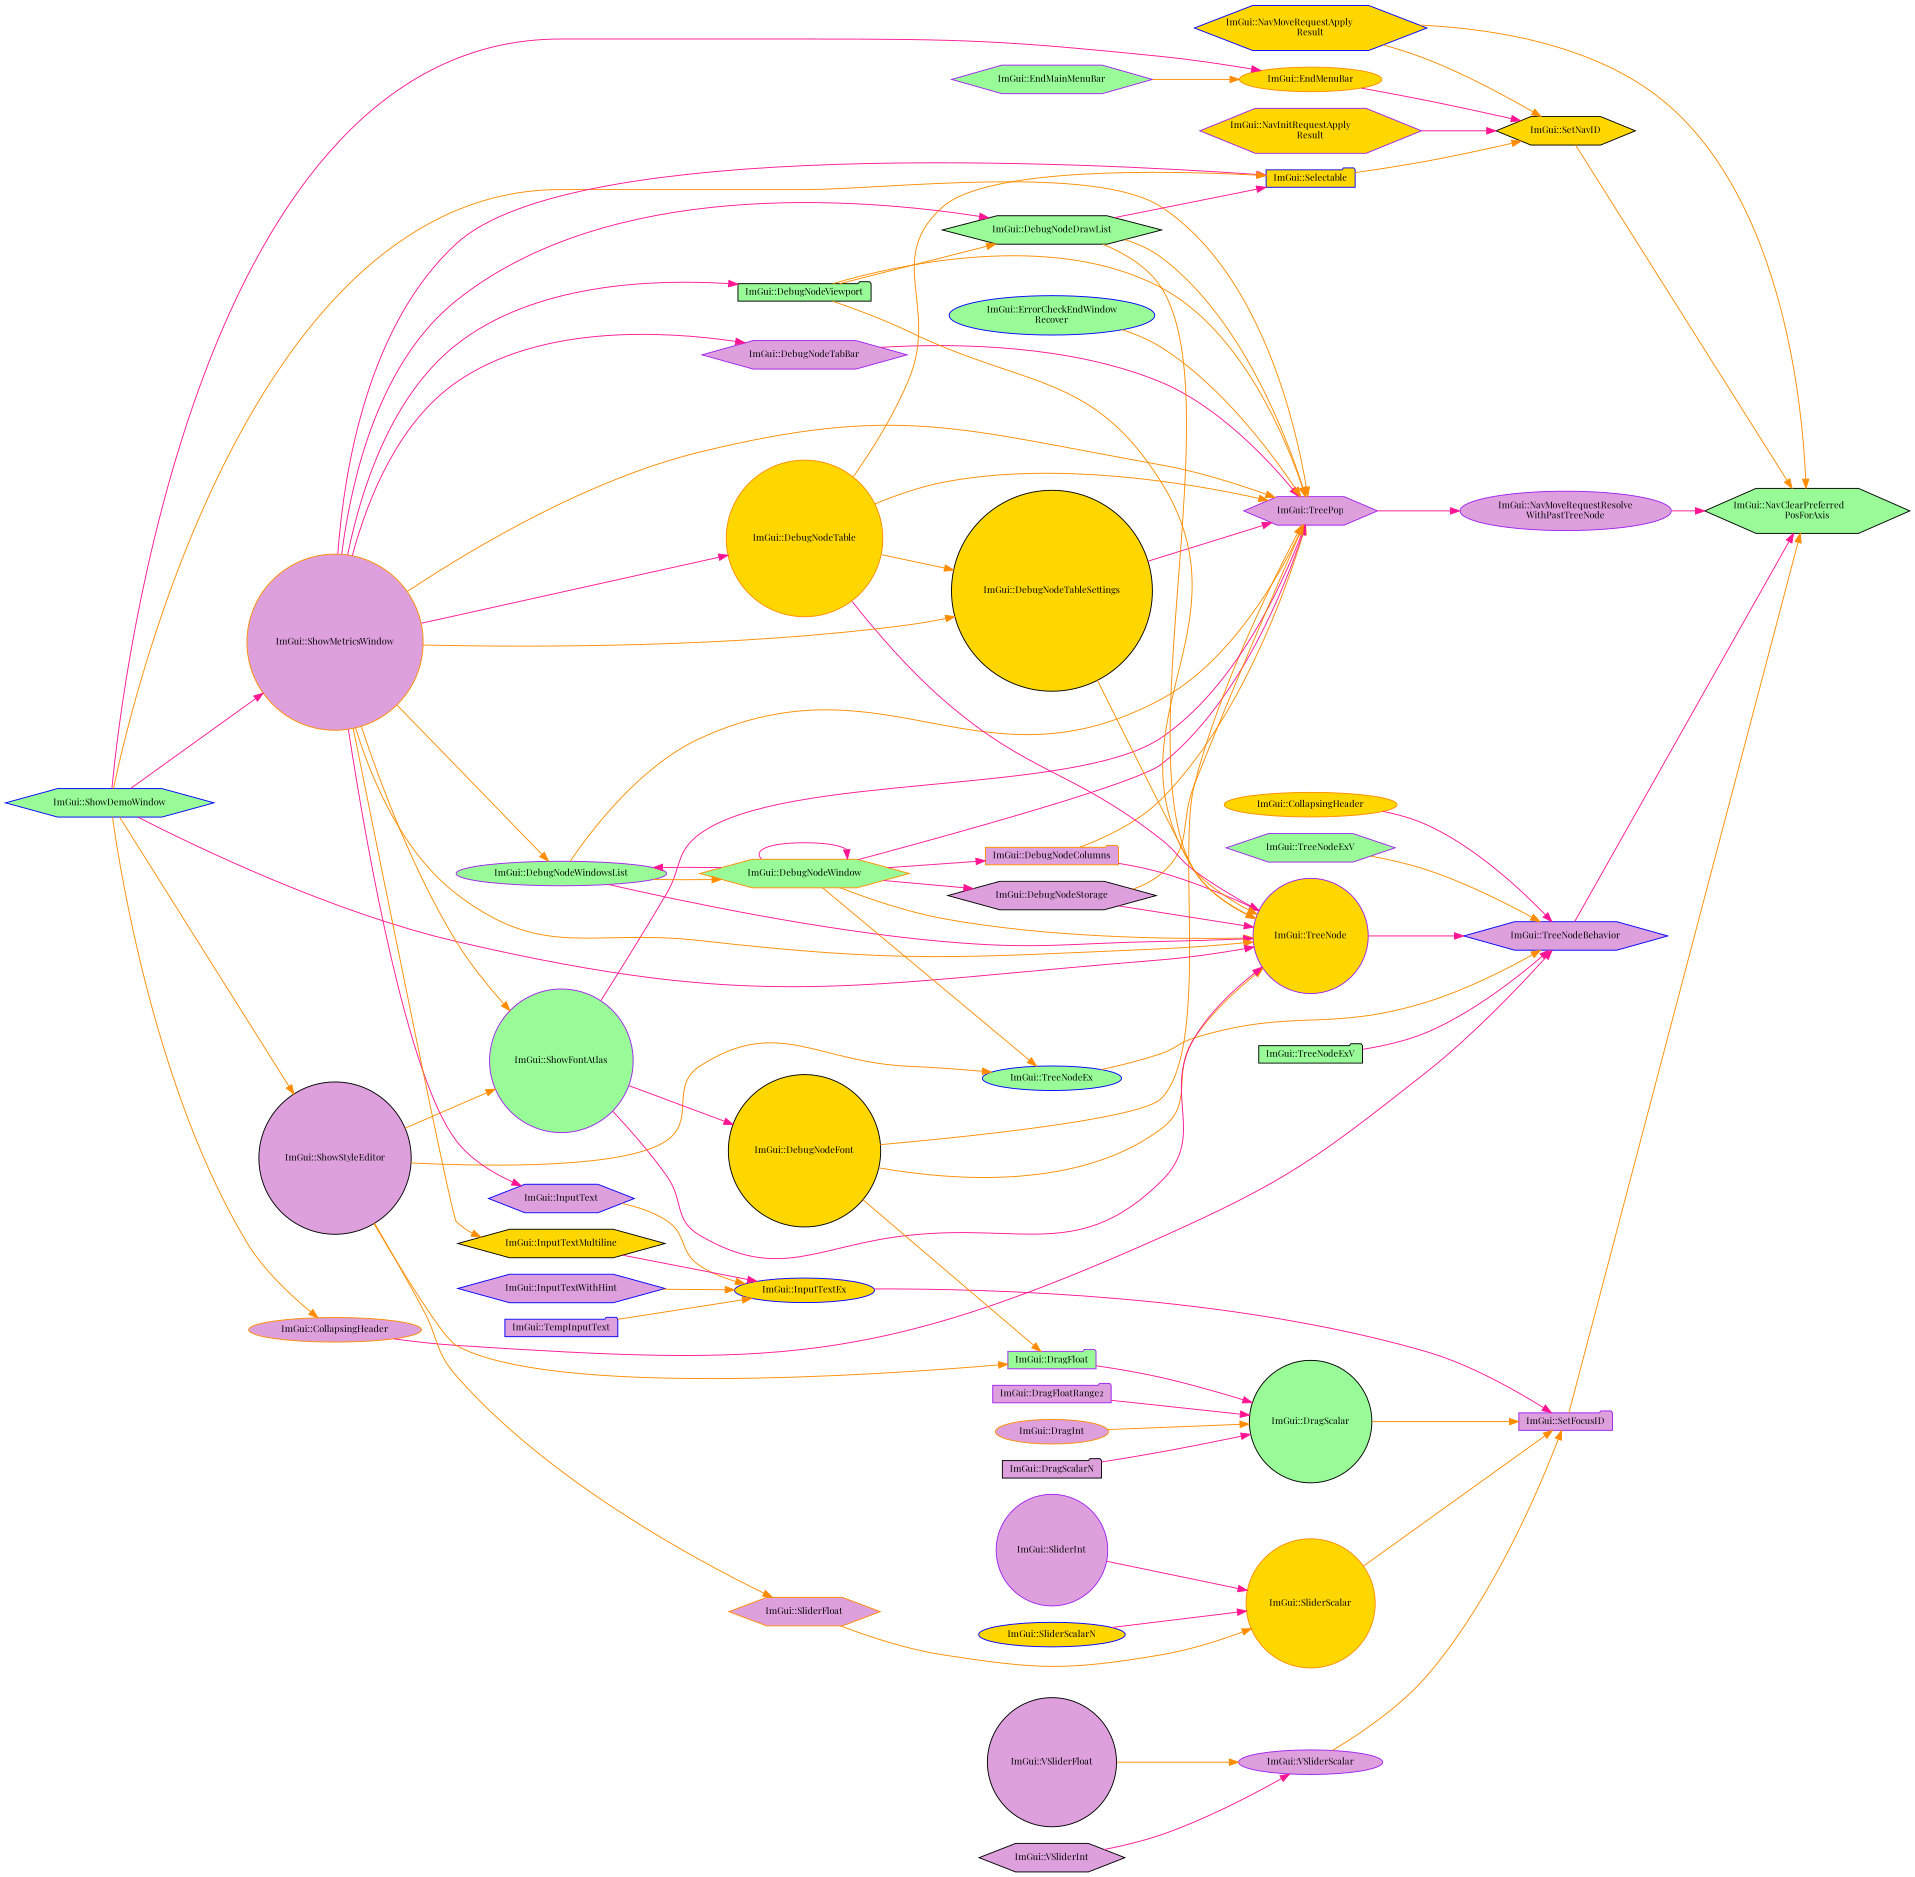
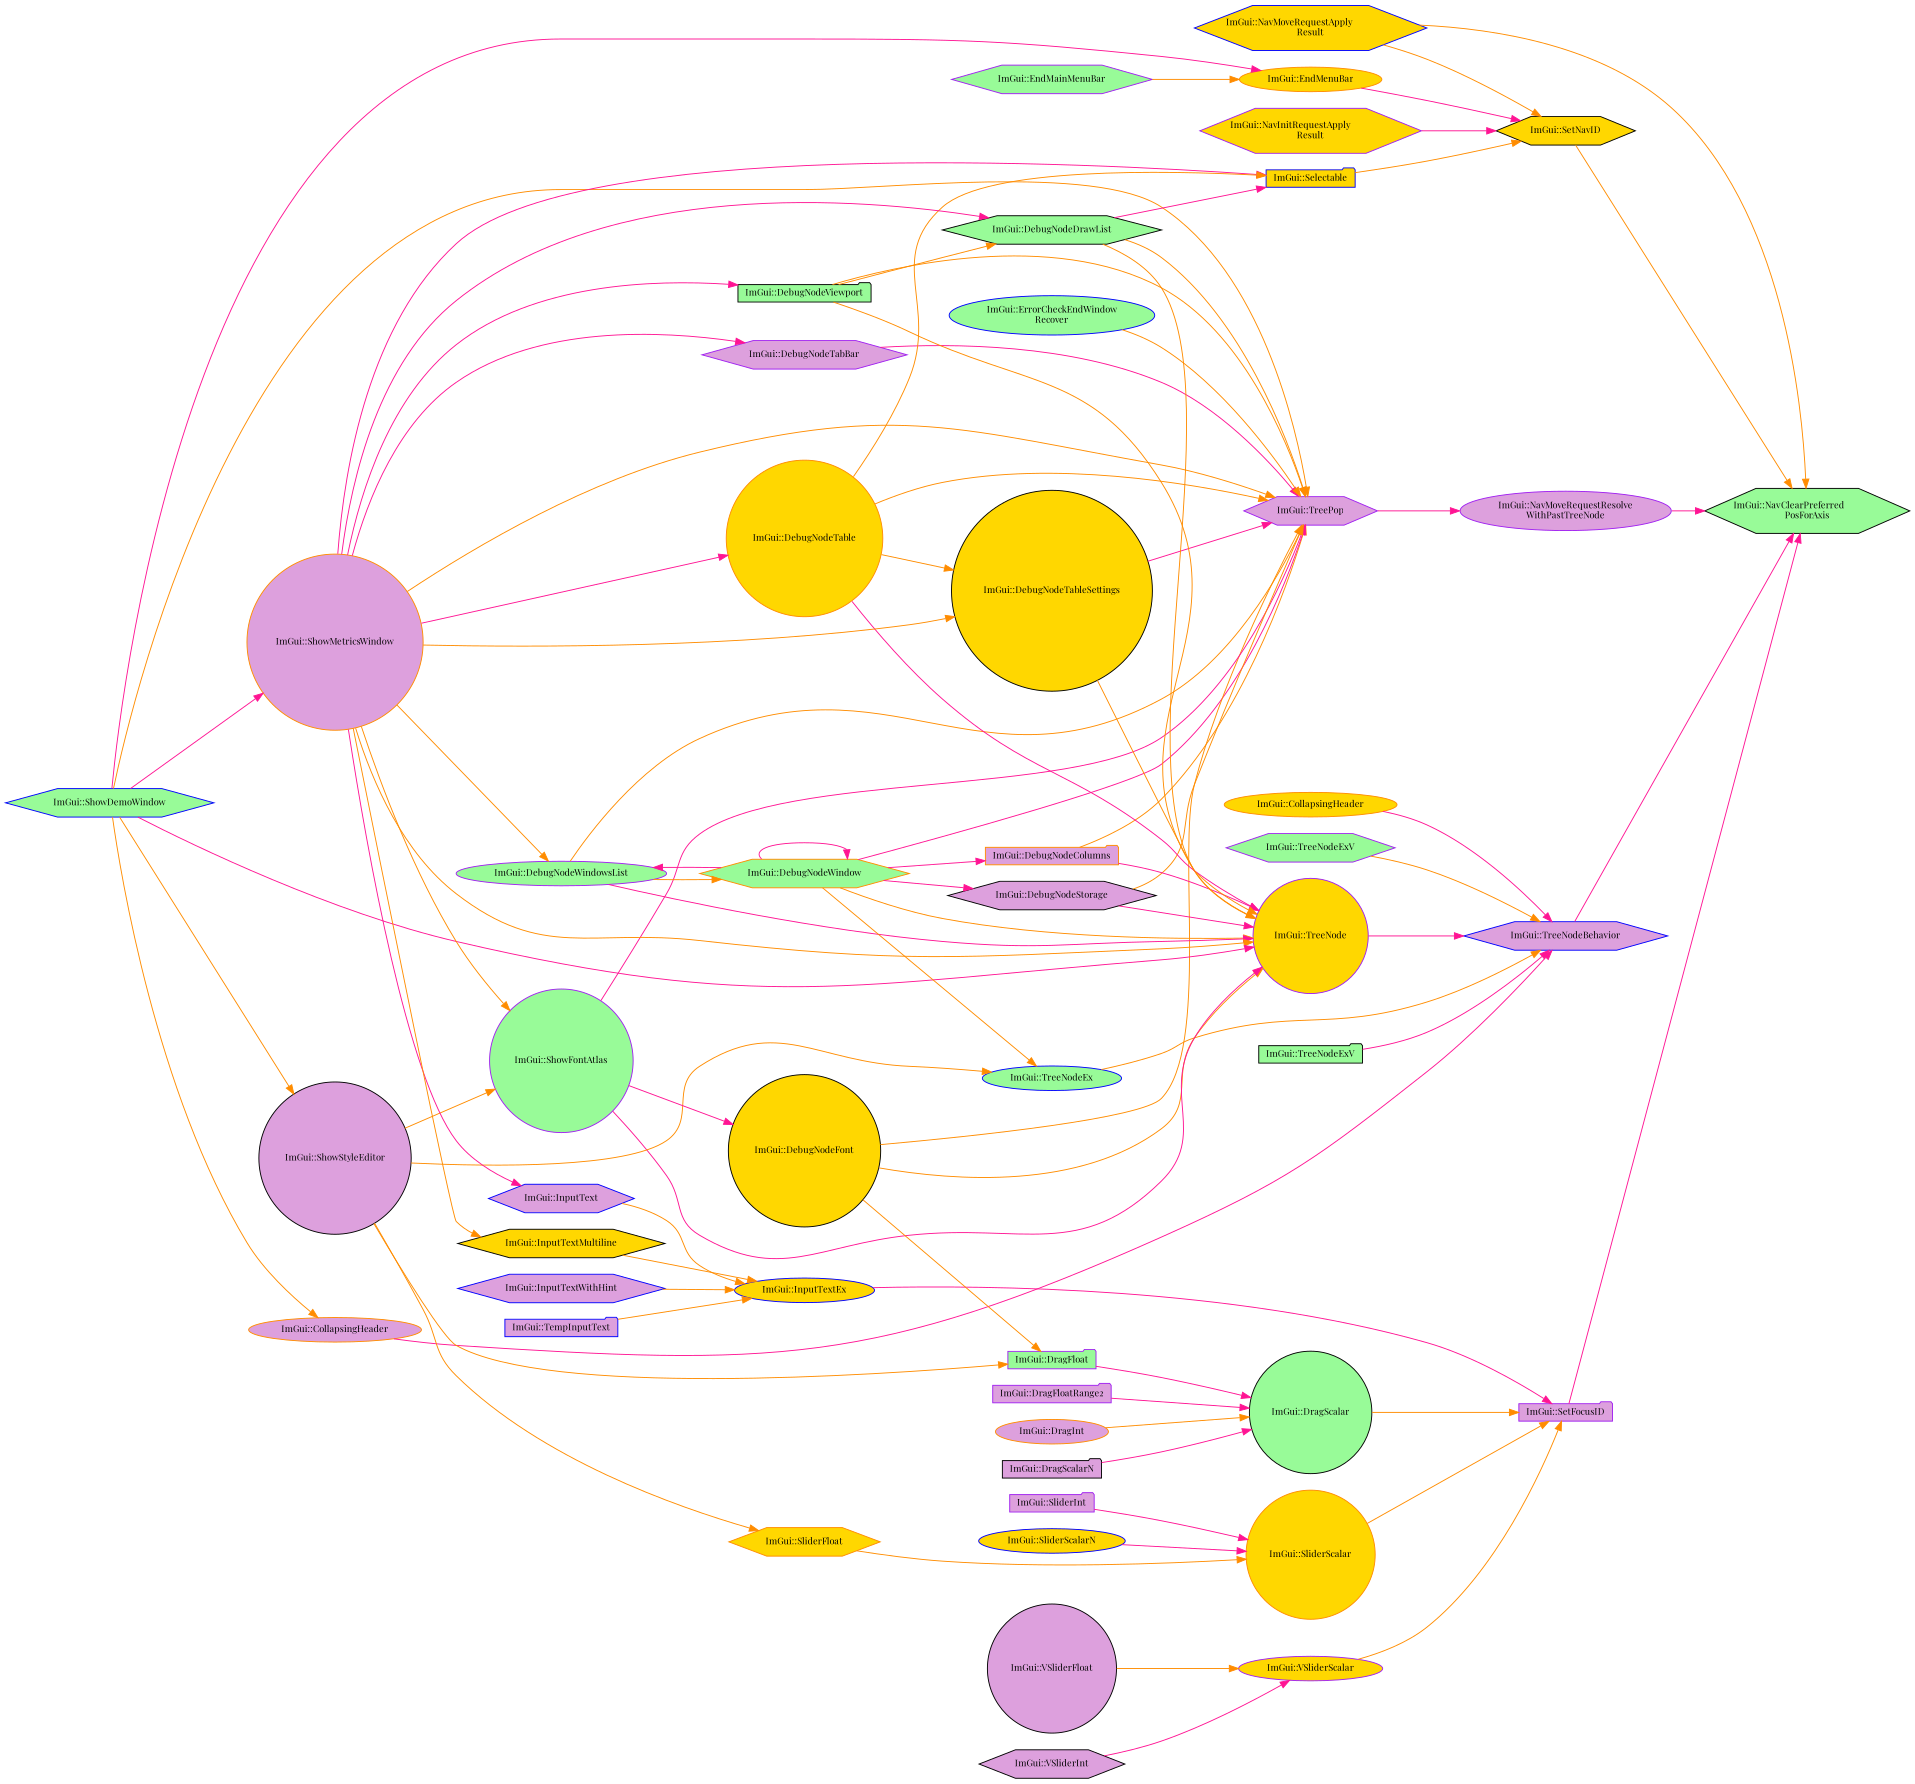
(1683, 978) -> (1683, 973)
(685, 1267) -> (685, 1267)
(1052, 1550) -> (1052, 1503)
(805, 1612) -> (805, 1542)
(1311, 1762) -> (1311, 1669)
